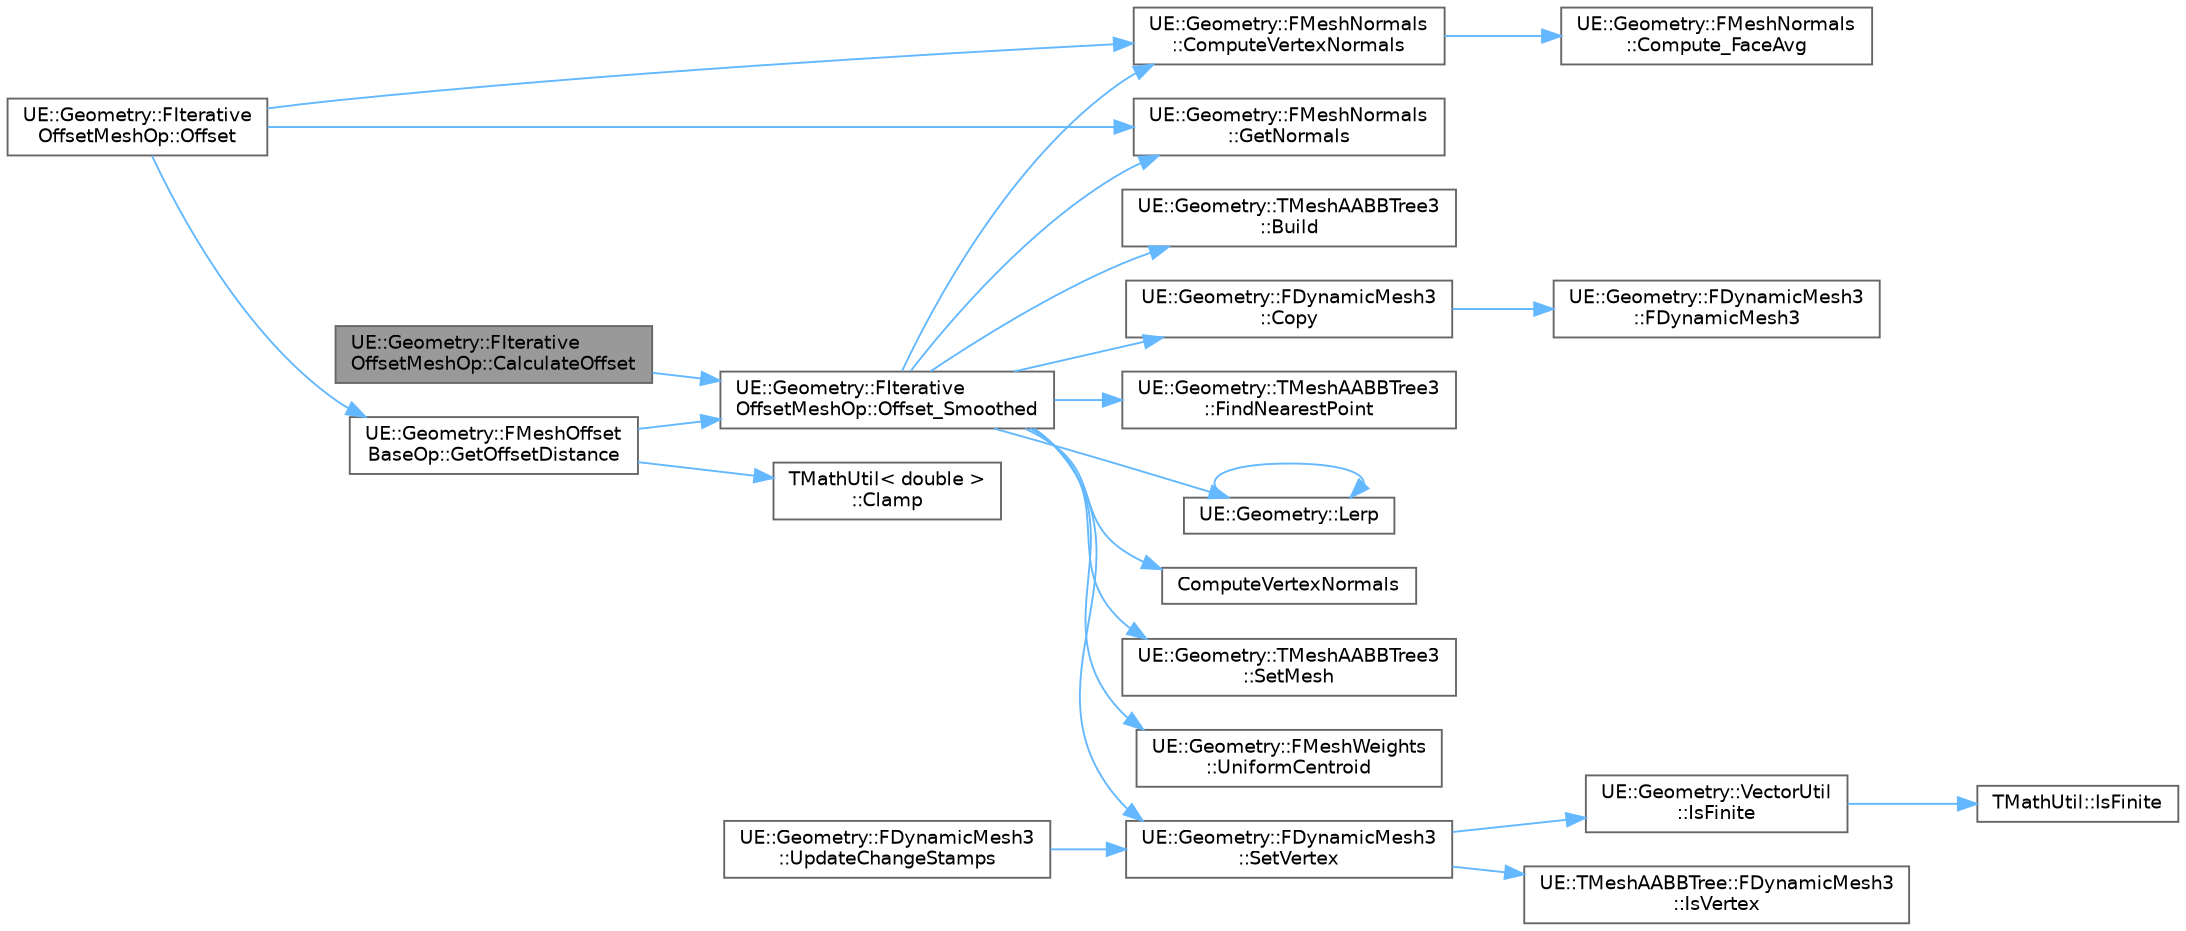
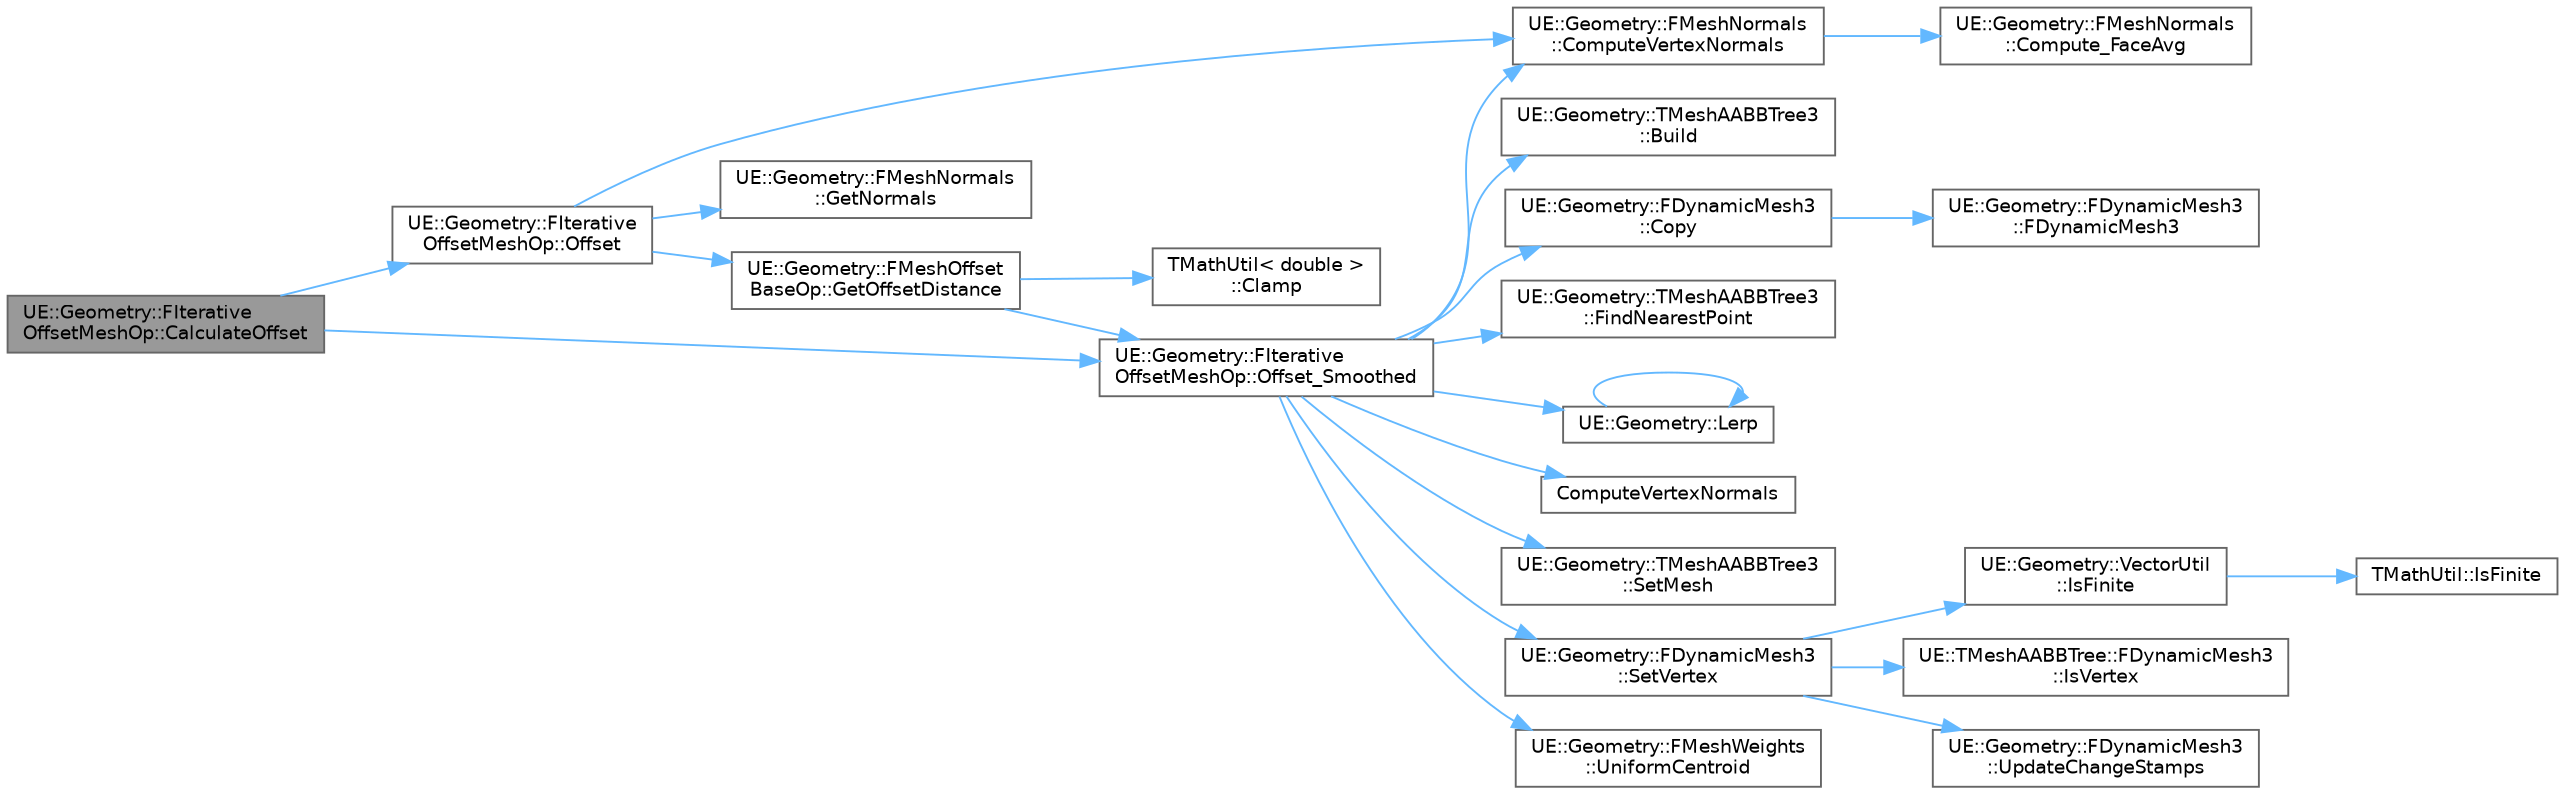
(1015, 255) -> none
none -> (335, 282)
(1078, 849) -> (1873, 711)
